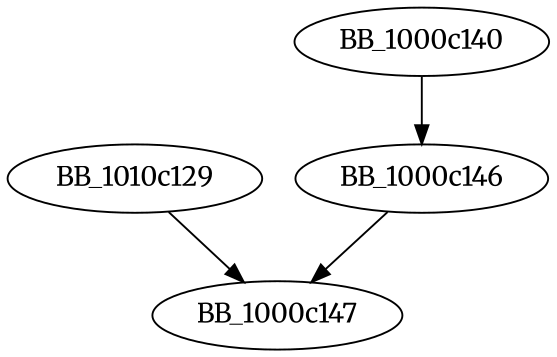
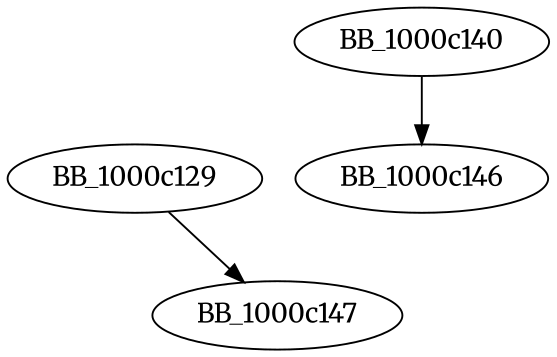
(135, 179) -> (135, 179)
(357, 241) -> none
